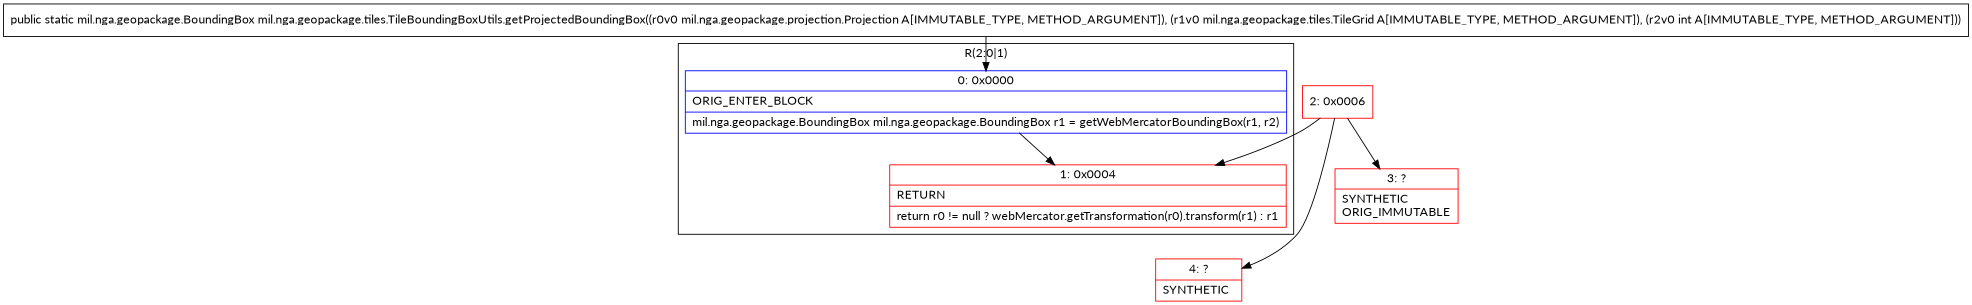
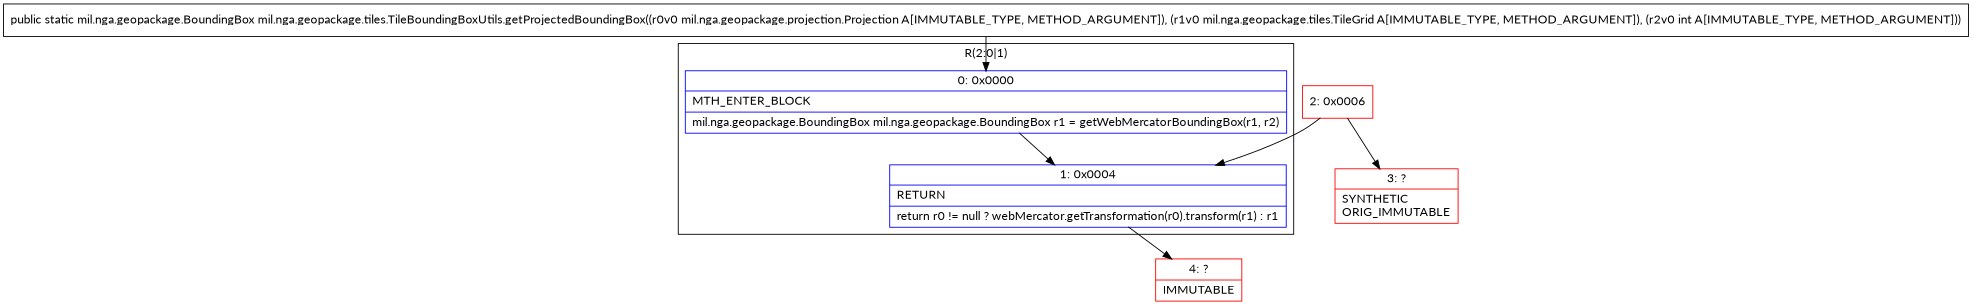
(753, 101) -> (752, 101)
(1088, 196) -> (1088, 196)
(1312, 205) -> (1146, 240)
(1196, 290) -> (1199, 290)
